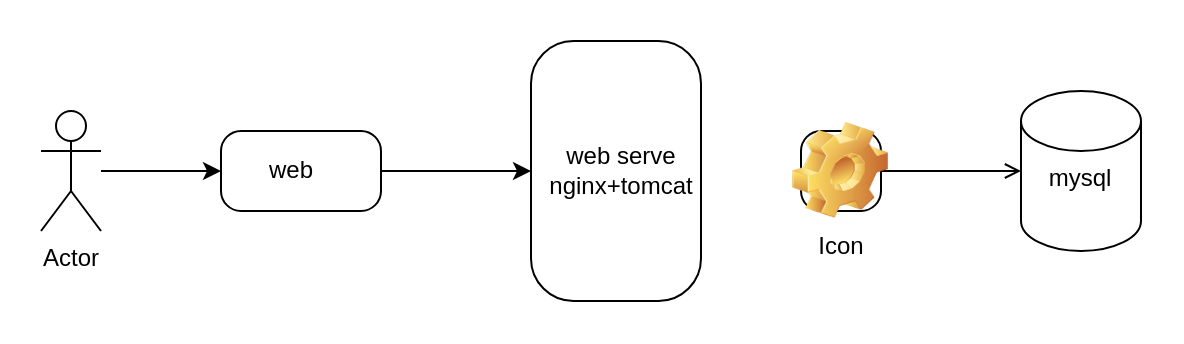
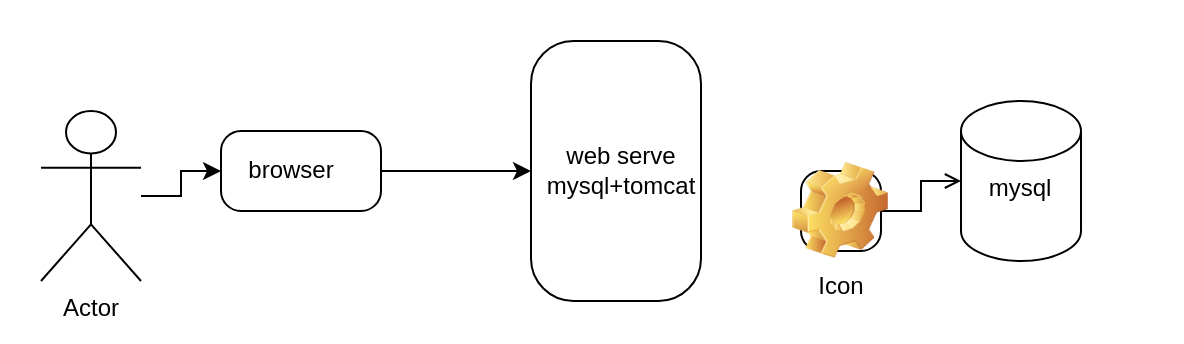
(71, 171) -> (91, 196)
(292, 171) -> (292, 171)
(622, 171) -> (622, 171)
(841, 171) -> (841, 211)
(1081, 171) -> (1021, 181)
